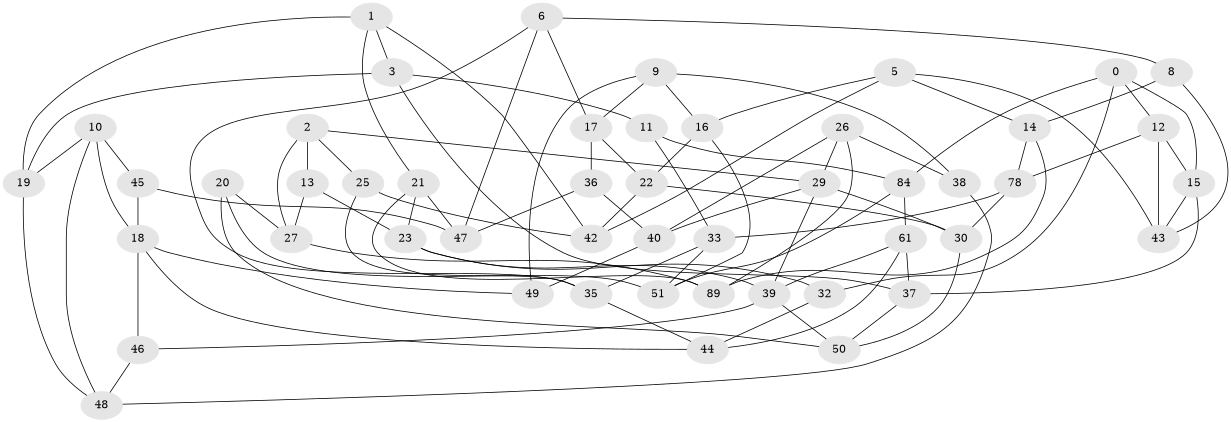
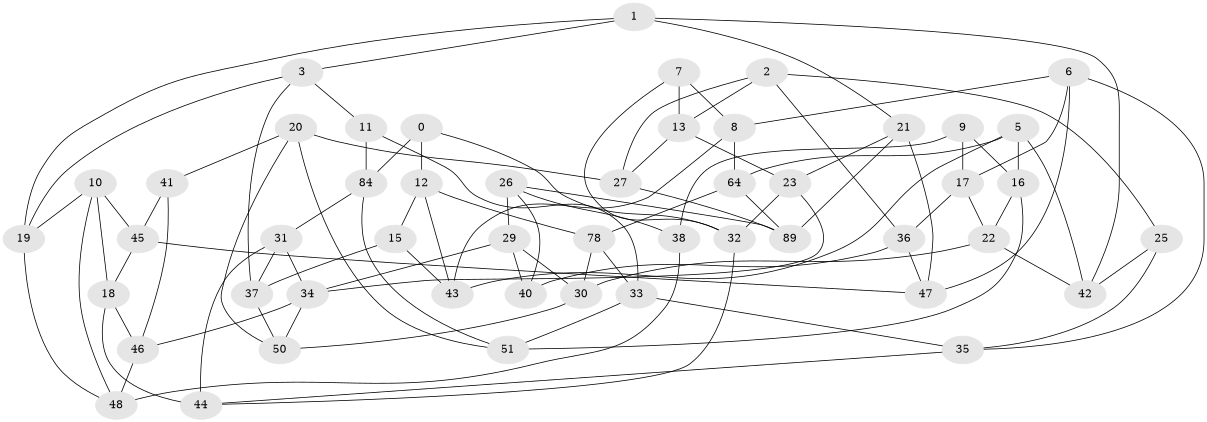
none -> (679, 72)
(1184, 112) -> none
(1030, 128) -> (735, 183)
(563, 156) -> (844, 166)
none -> (167, 183)
(906, 239) -> (281, 239)
(533, 294) -> none
(769, 294) -> (308, 294)
